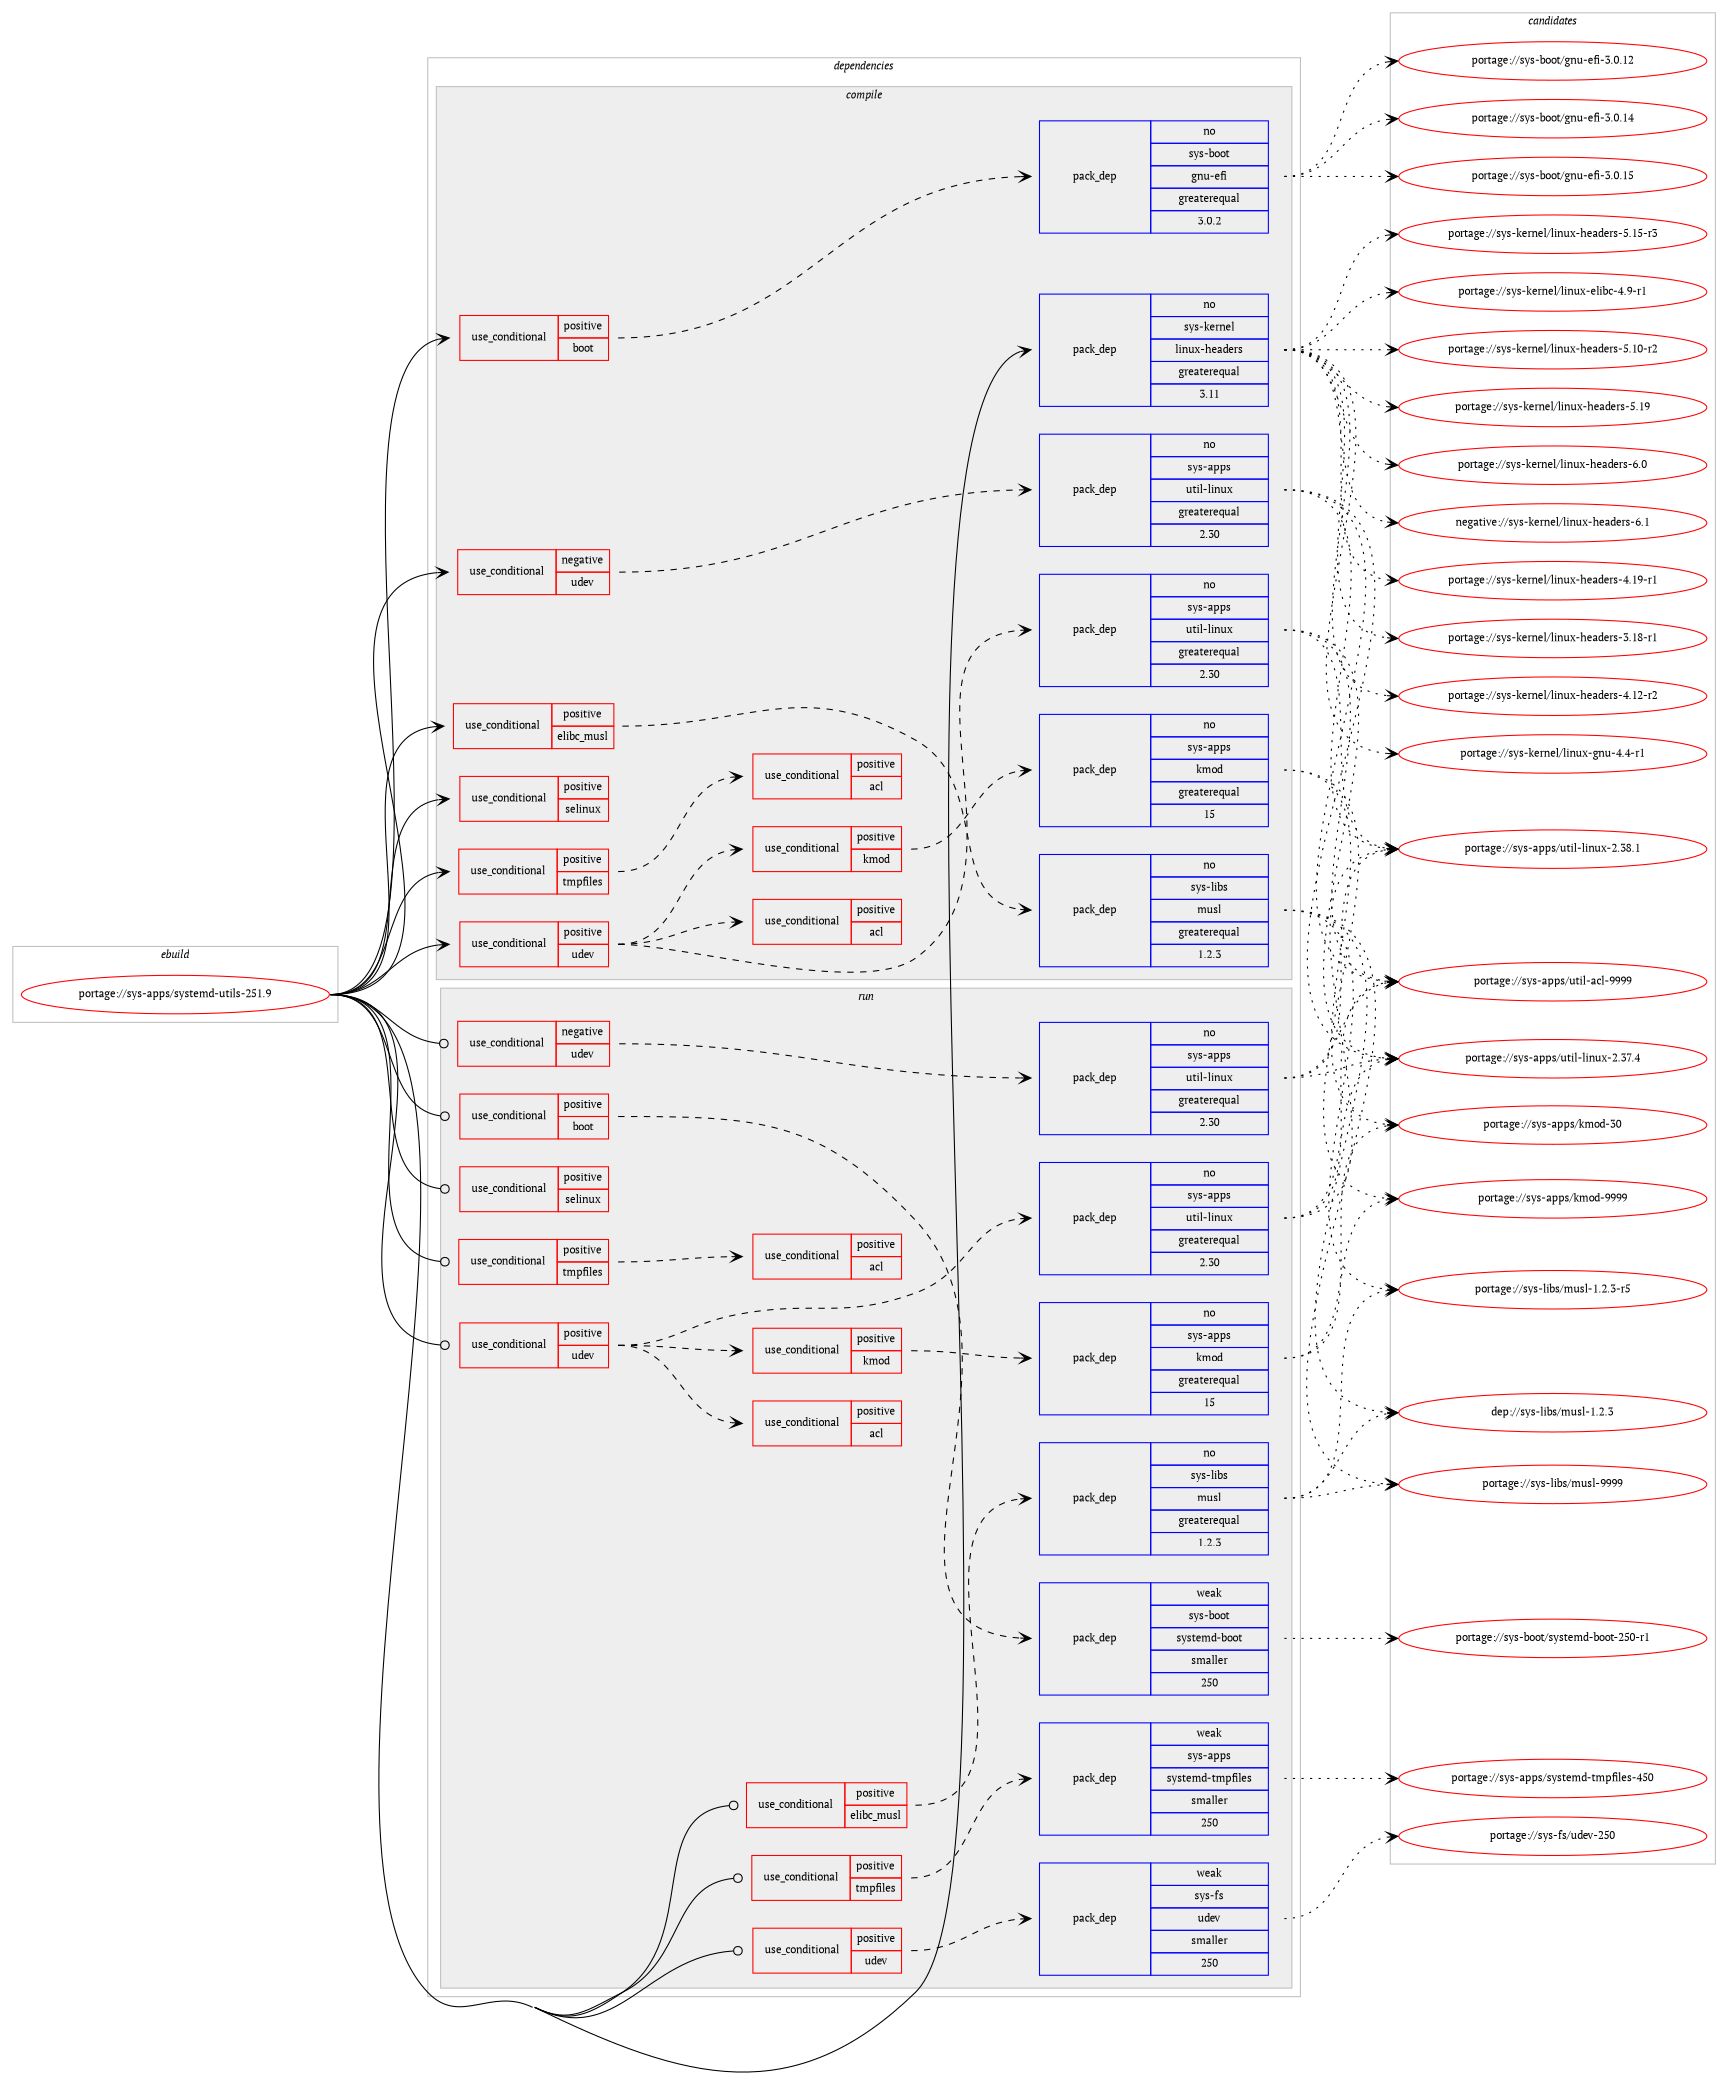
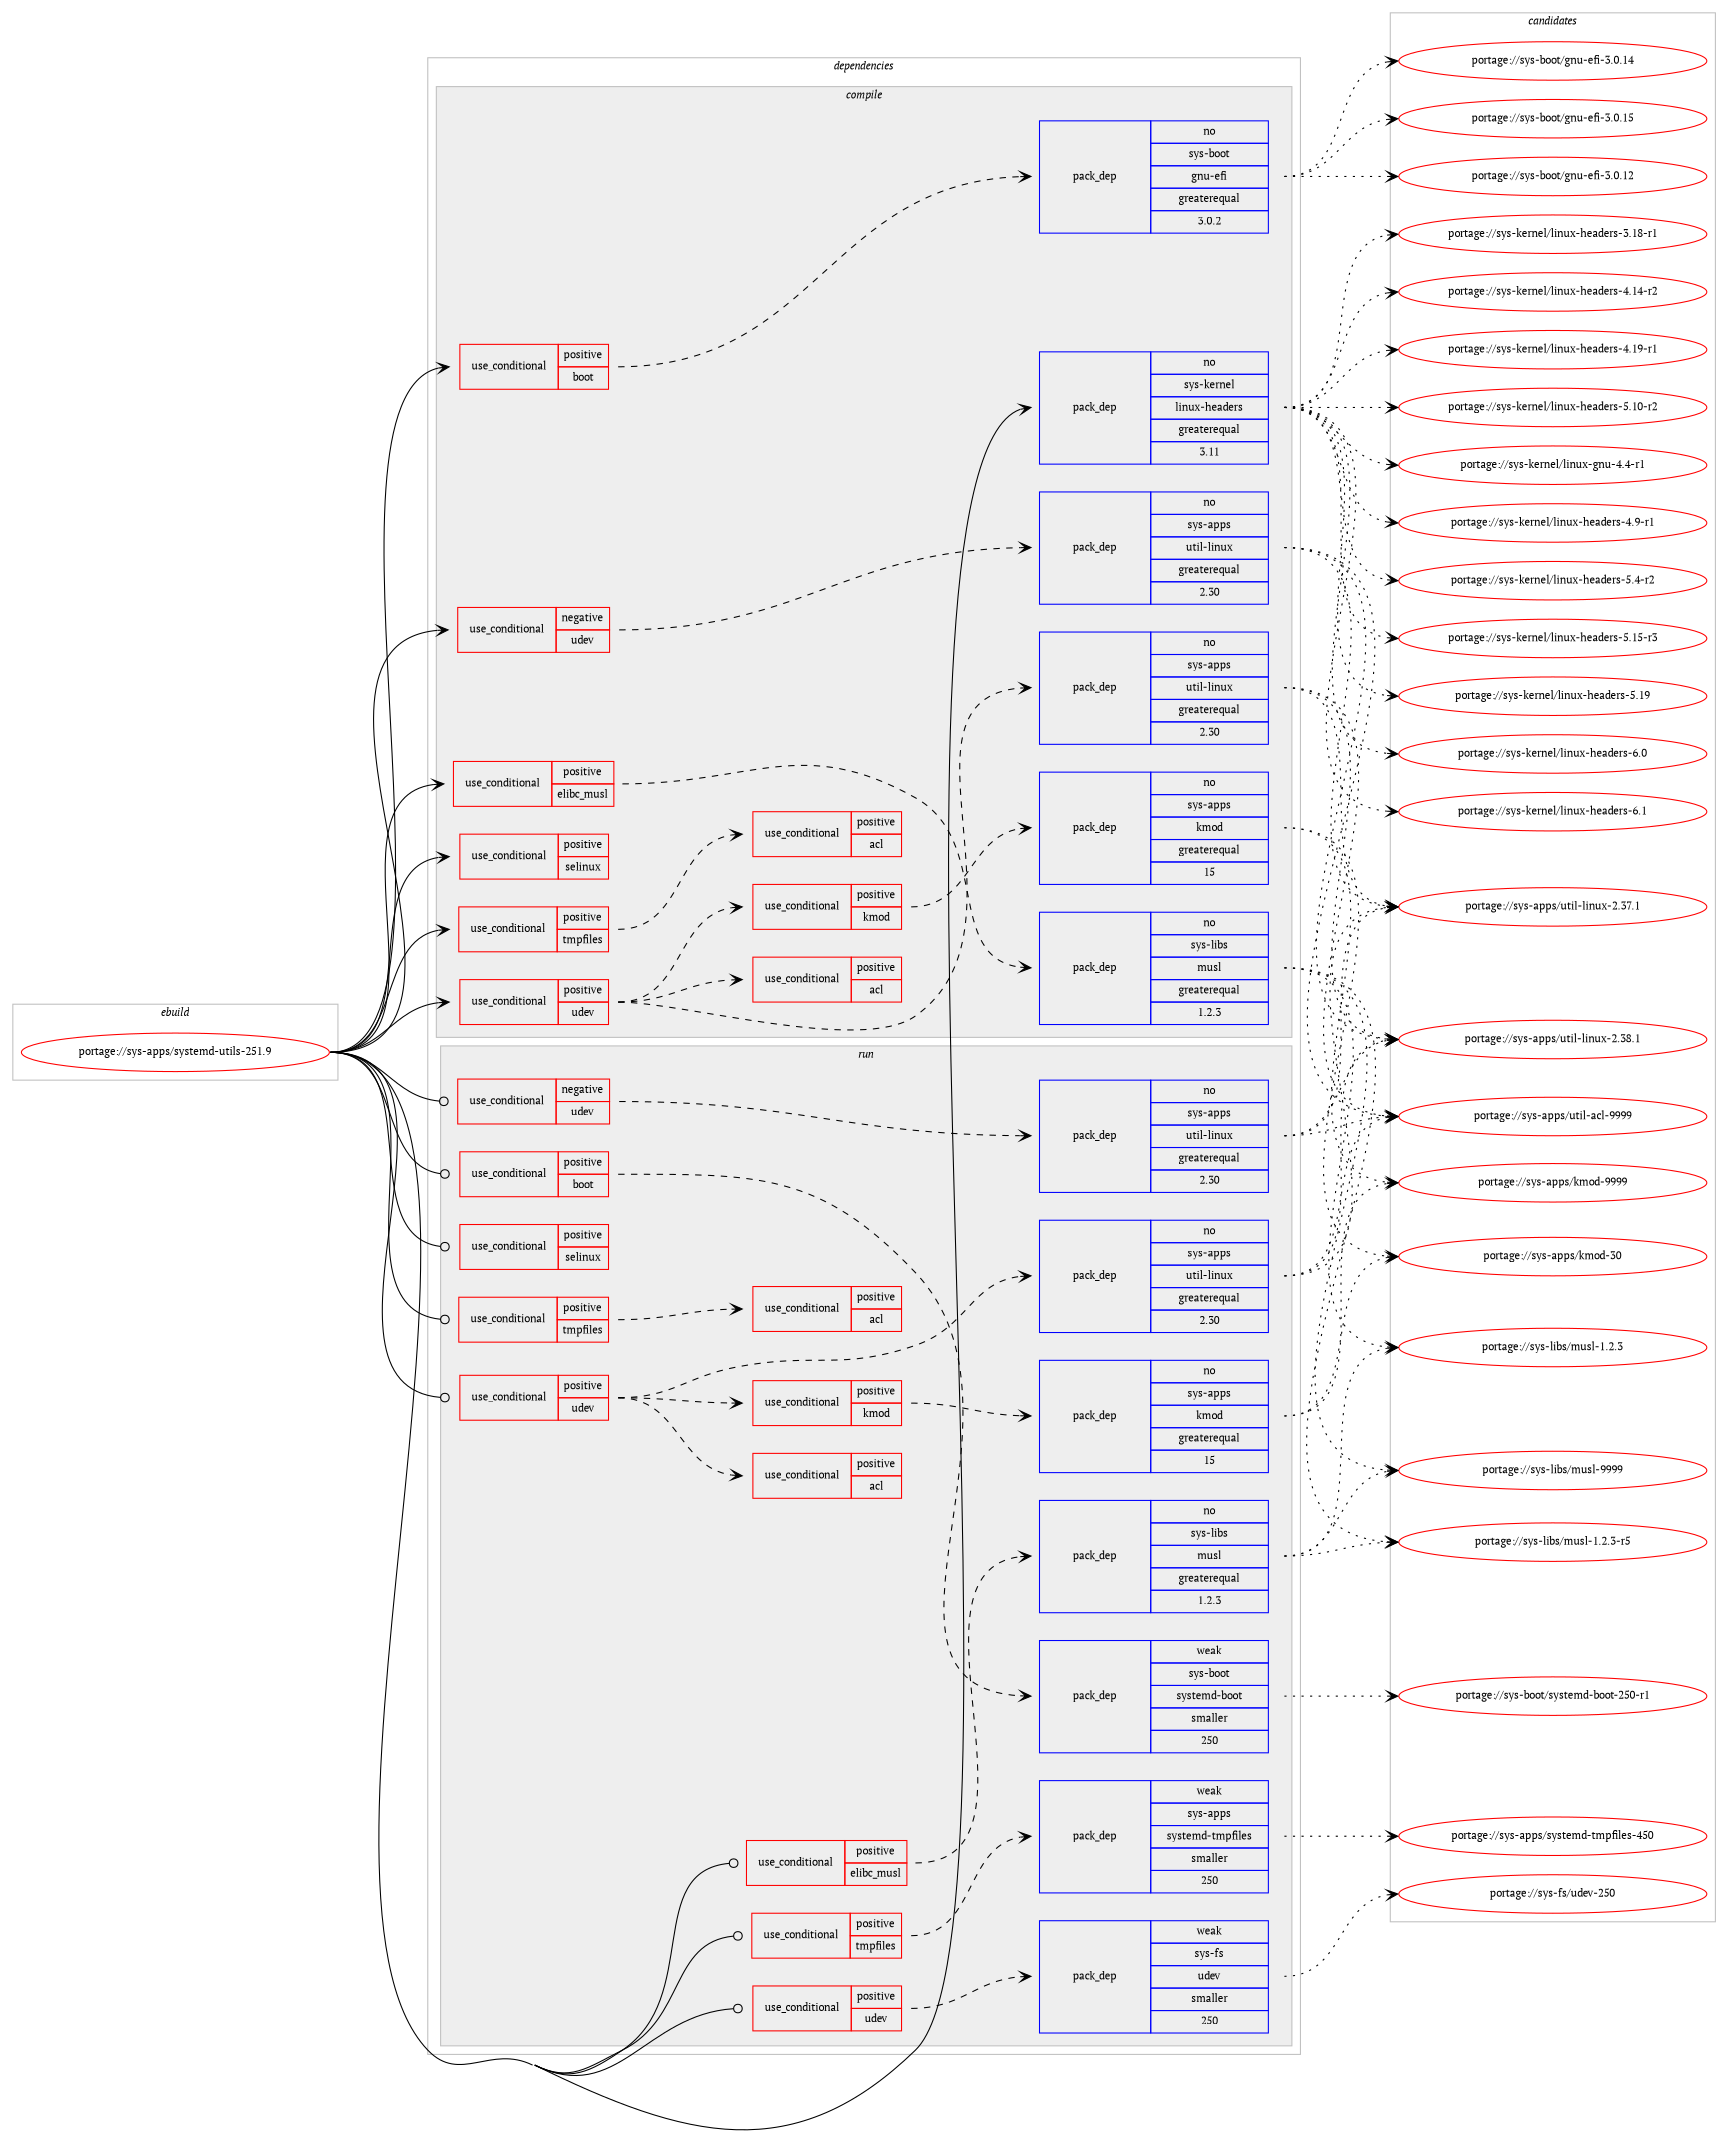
(1553, 292) -> (1553, 523)
(1553, 523) -> (1553, 812)
none -> (1553, 581)
(1553, 696) -> (1553, 292)
(1553, 1059) -> (1553, 907)
(1553, 1413) -> (1553, 1347)
